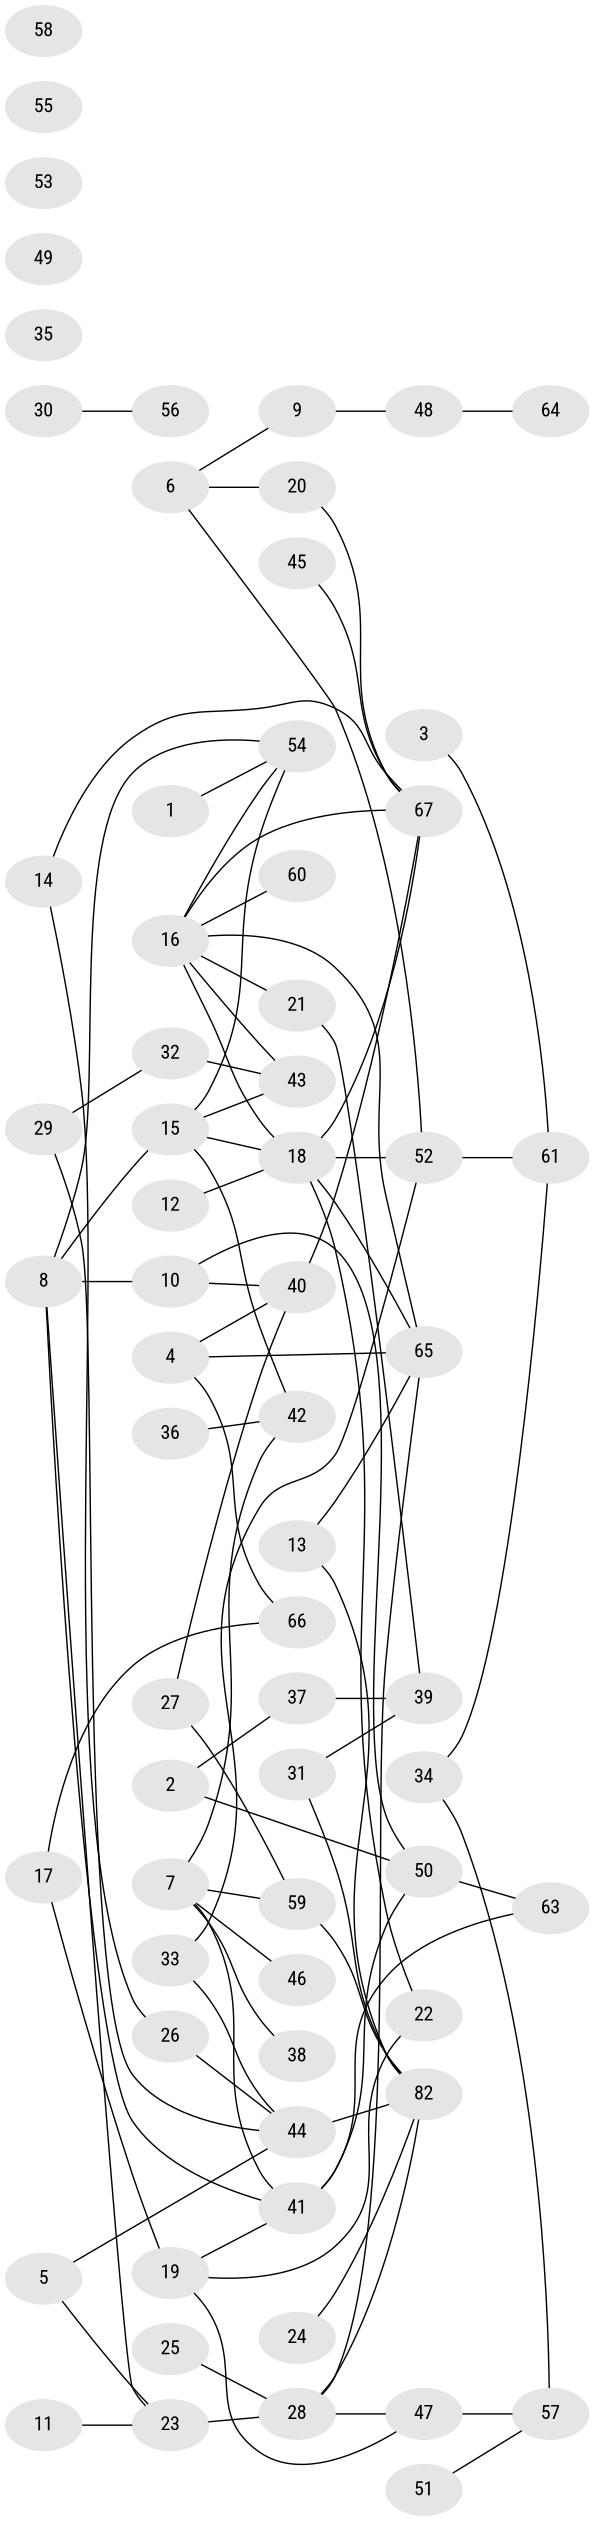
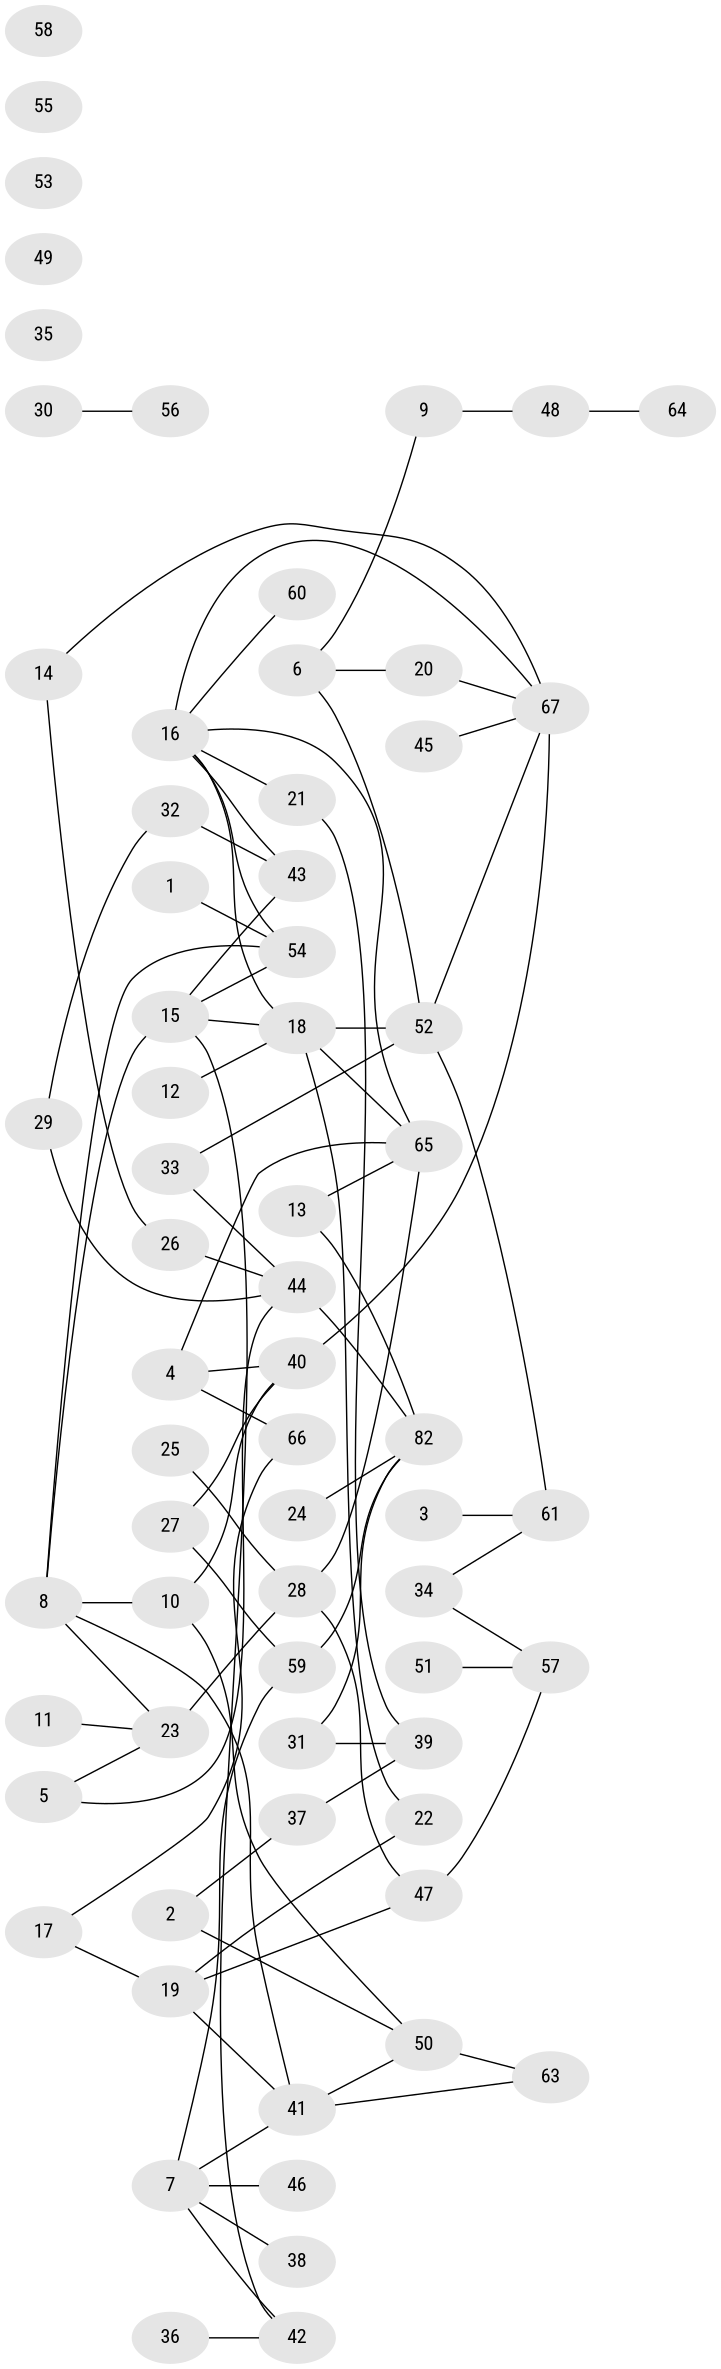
(360, 1068) -> (487, 868)
(384, 2262) -> none
